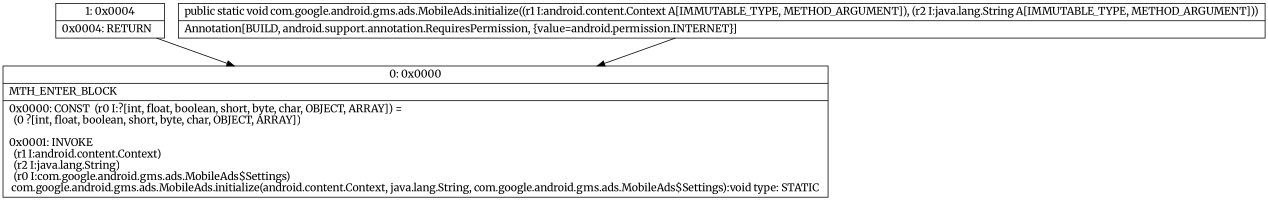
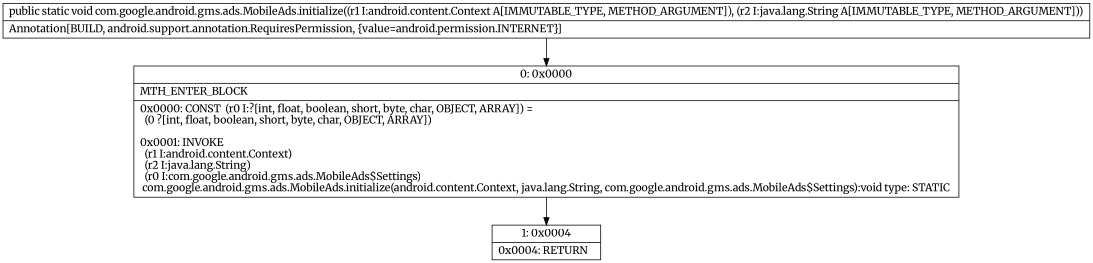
(192, 51) -> (546, 207)
